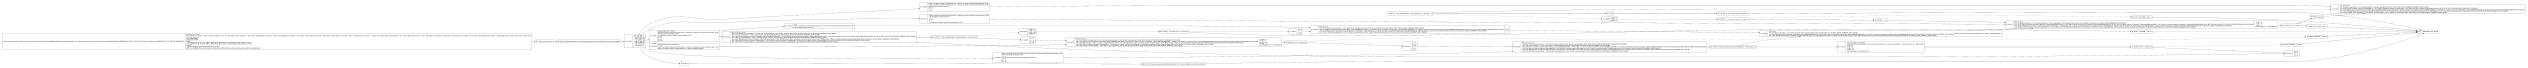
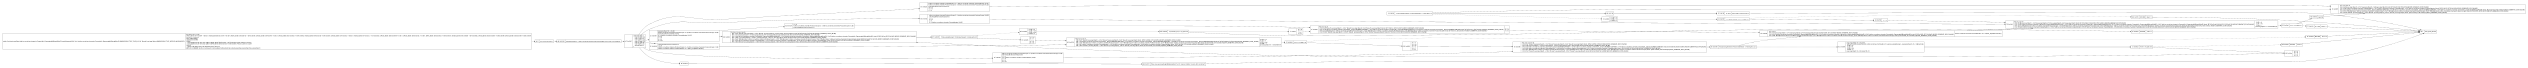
(2430, 32) -> (2430, 32)
